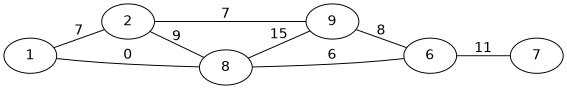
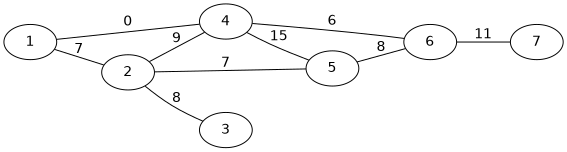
(332, 22) -> (332, 68)
(226, 67) -> (226, 22)
none -> (226, 130)
